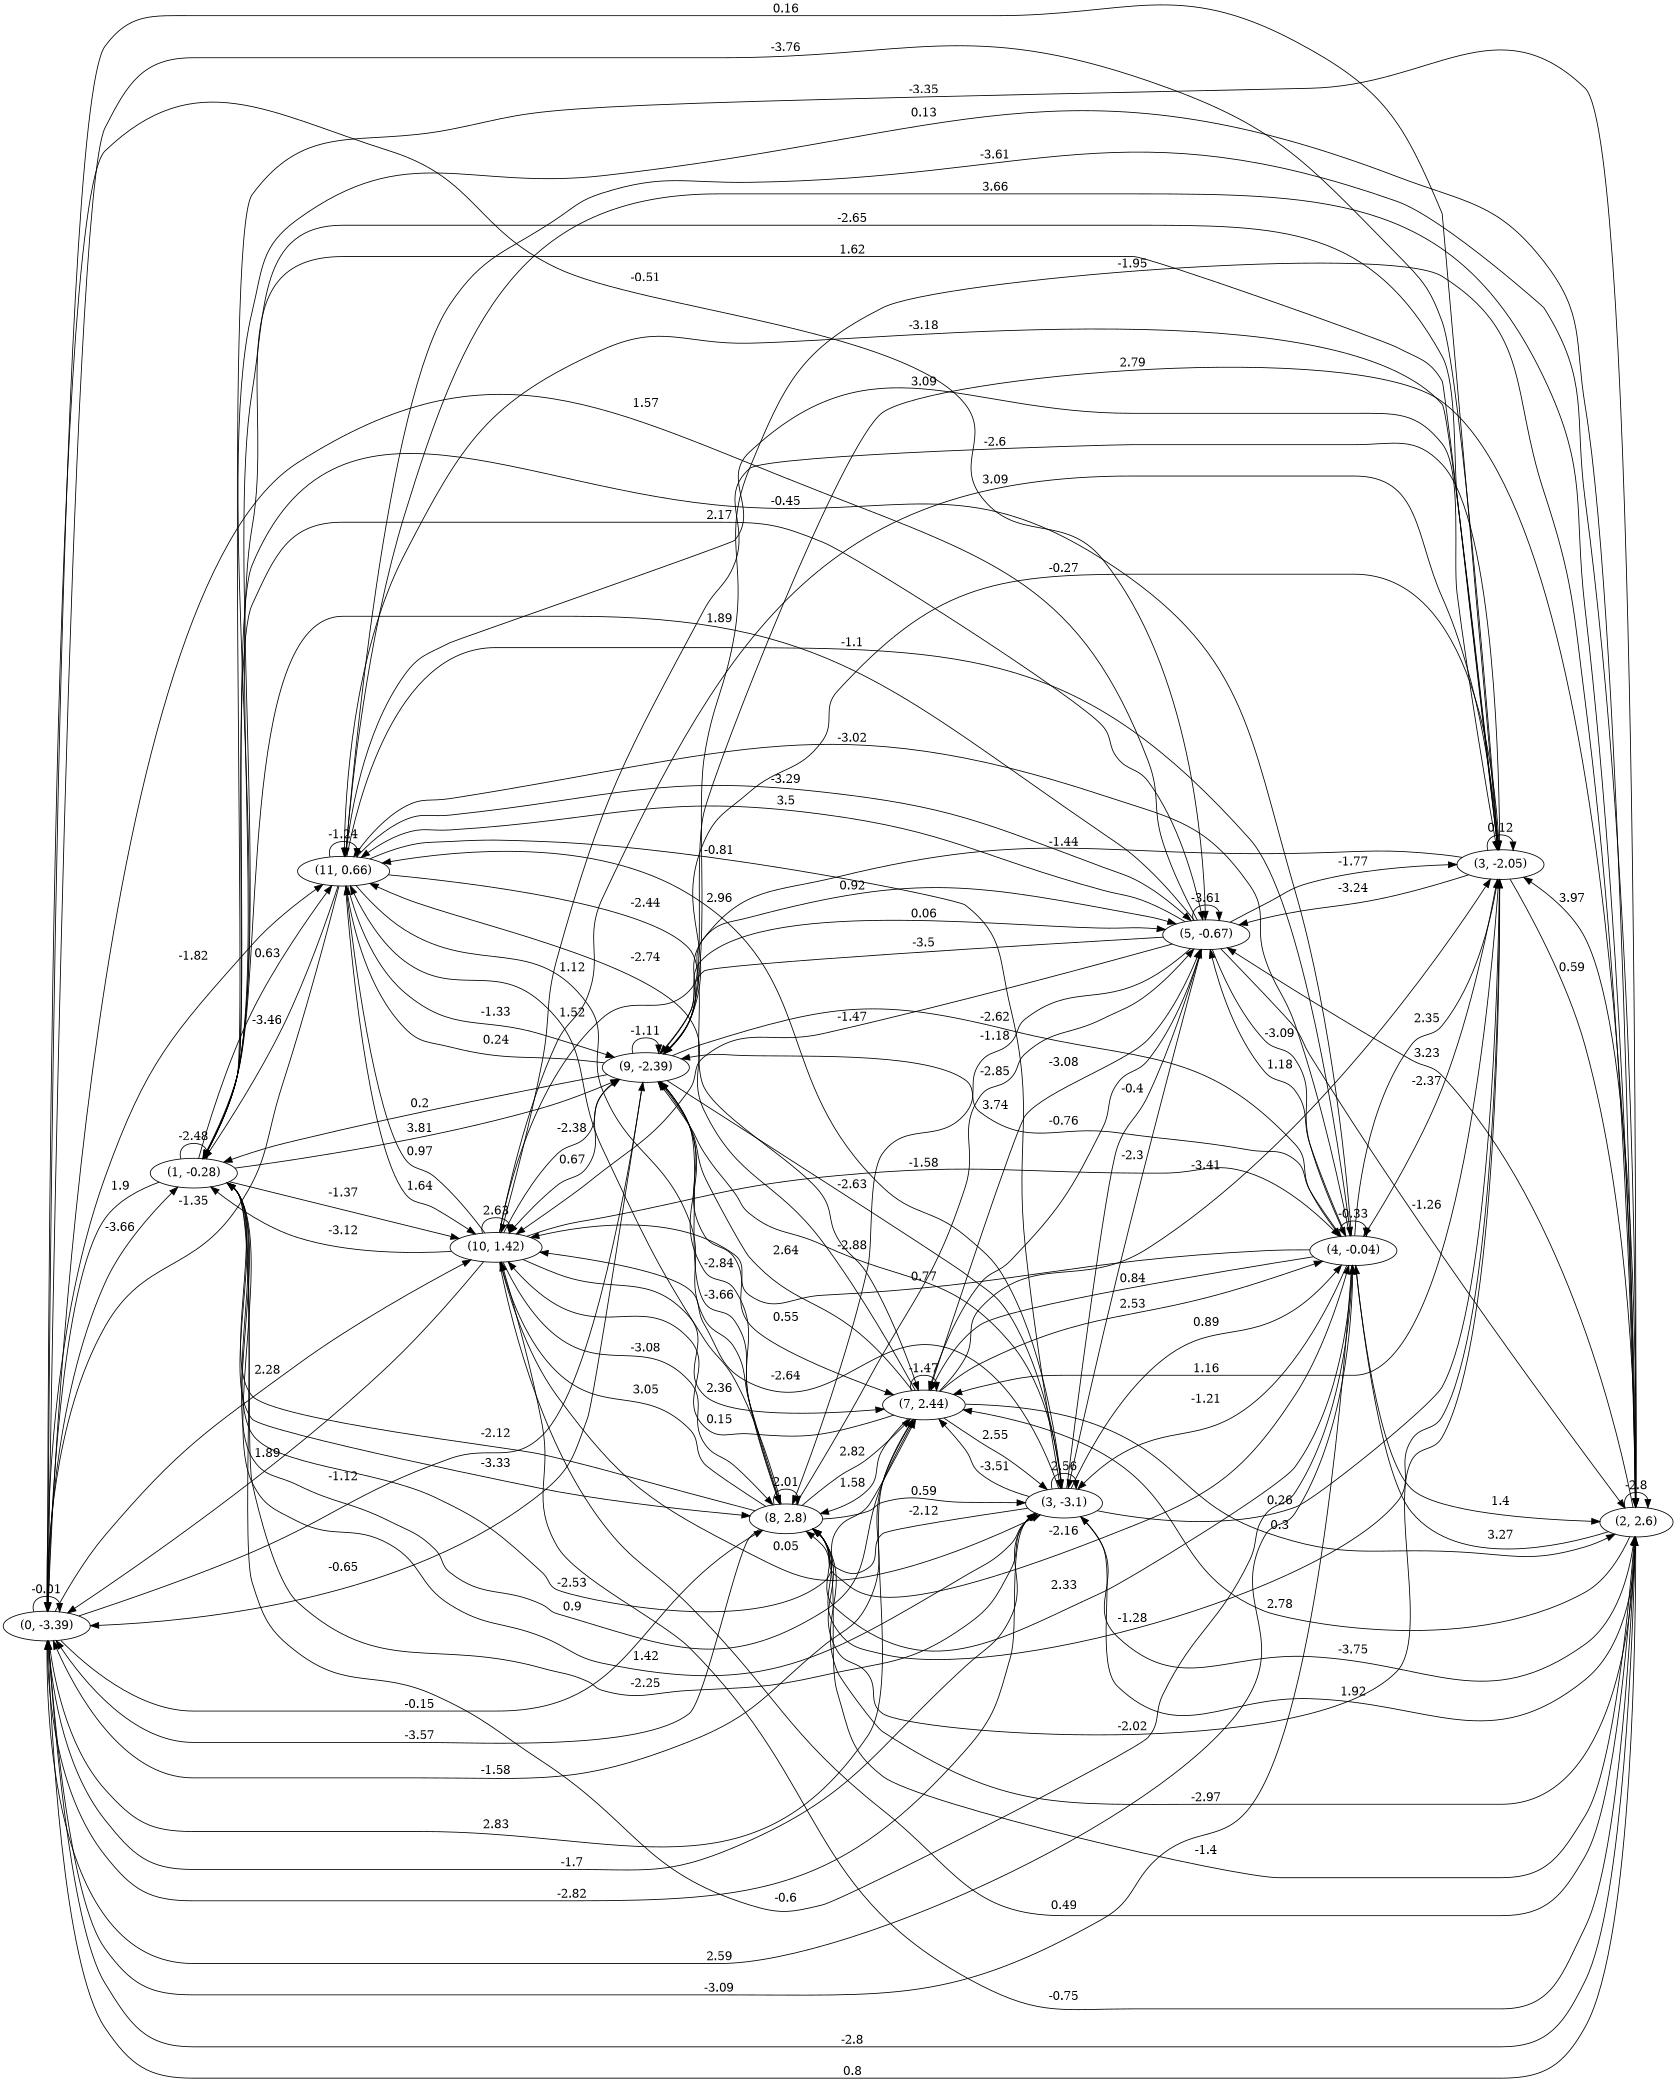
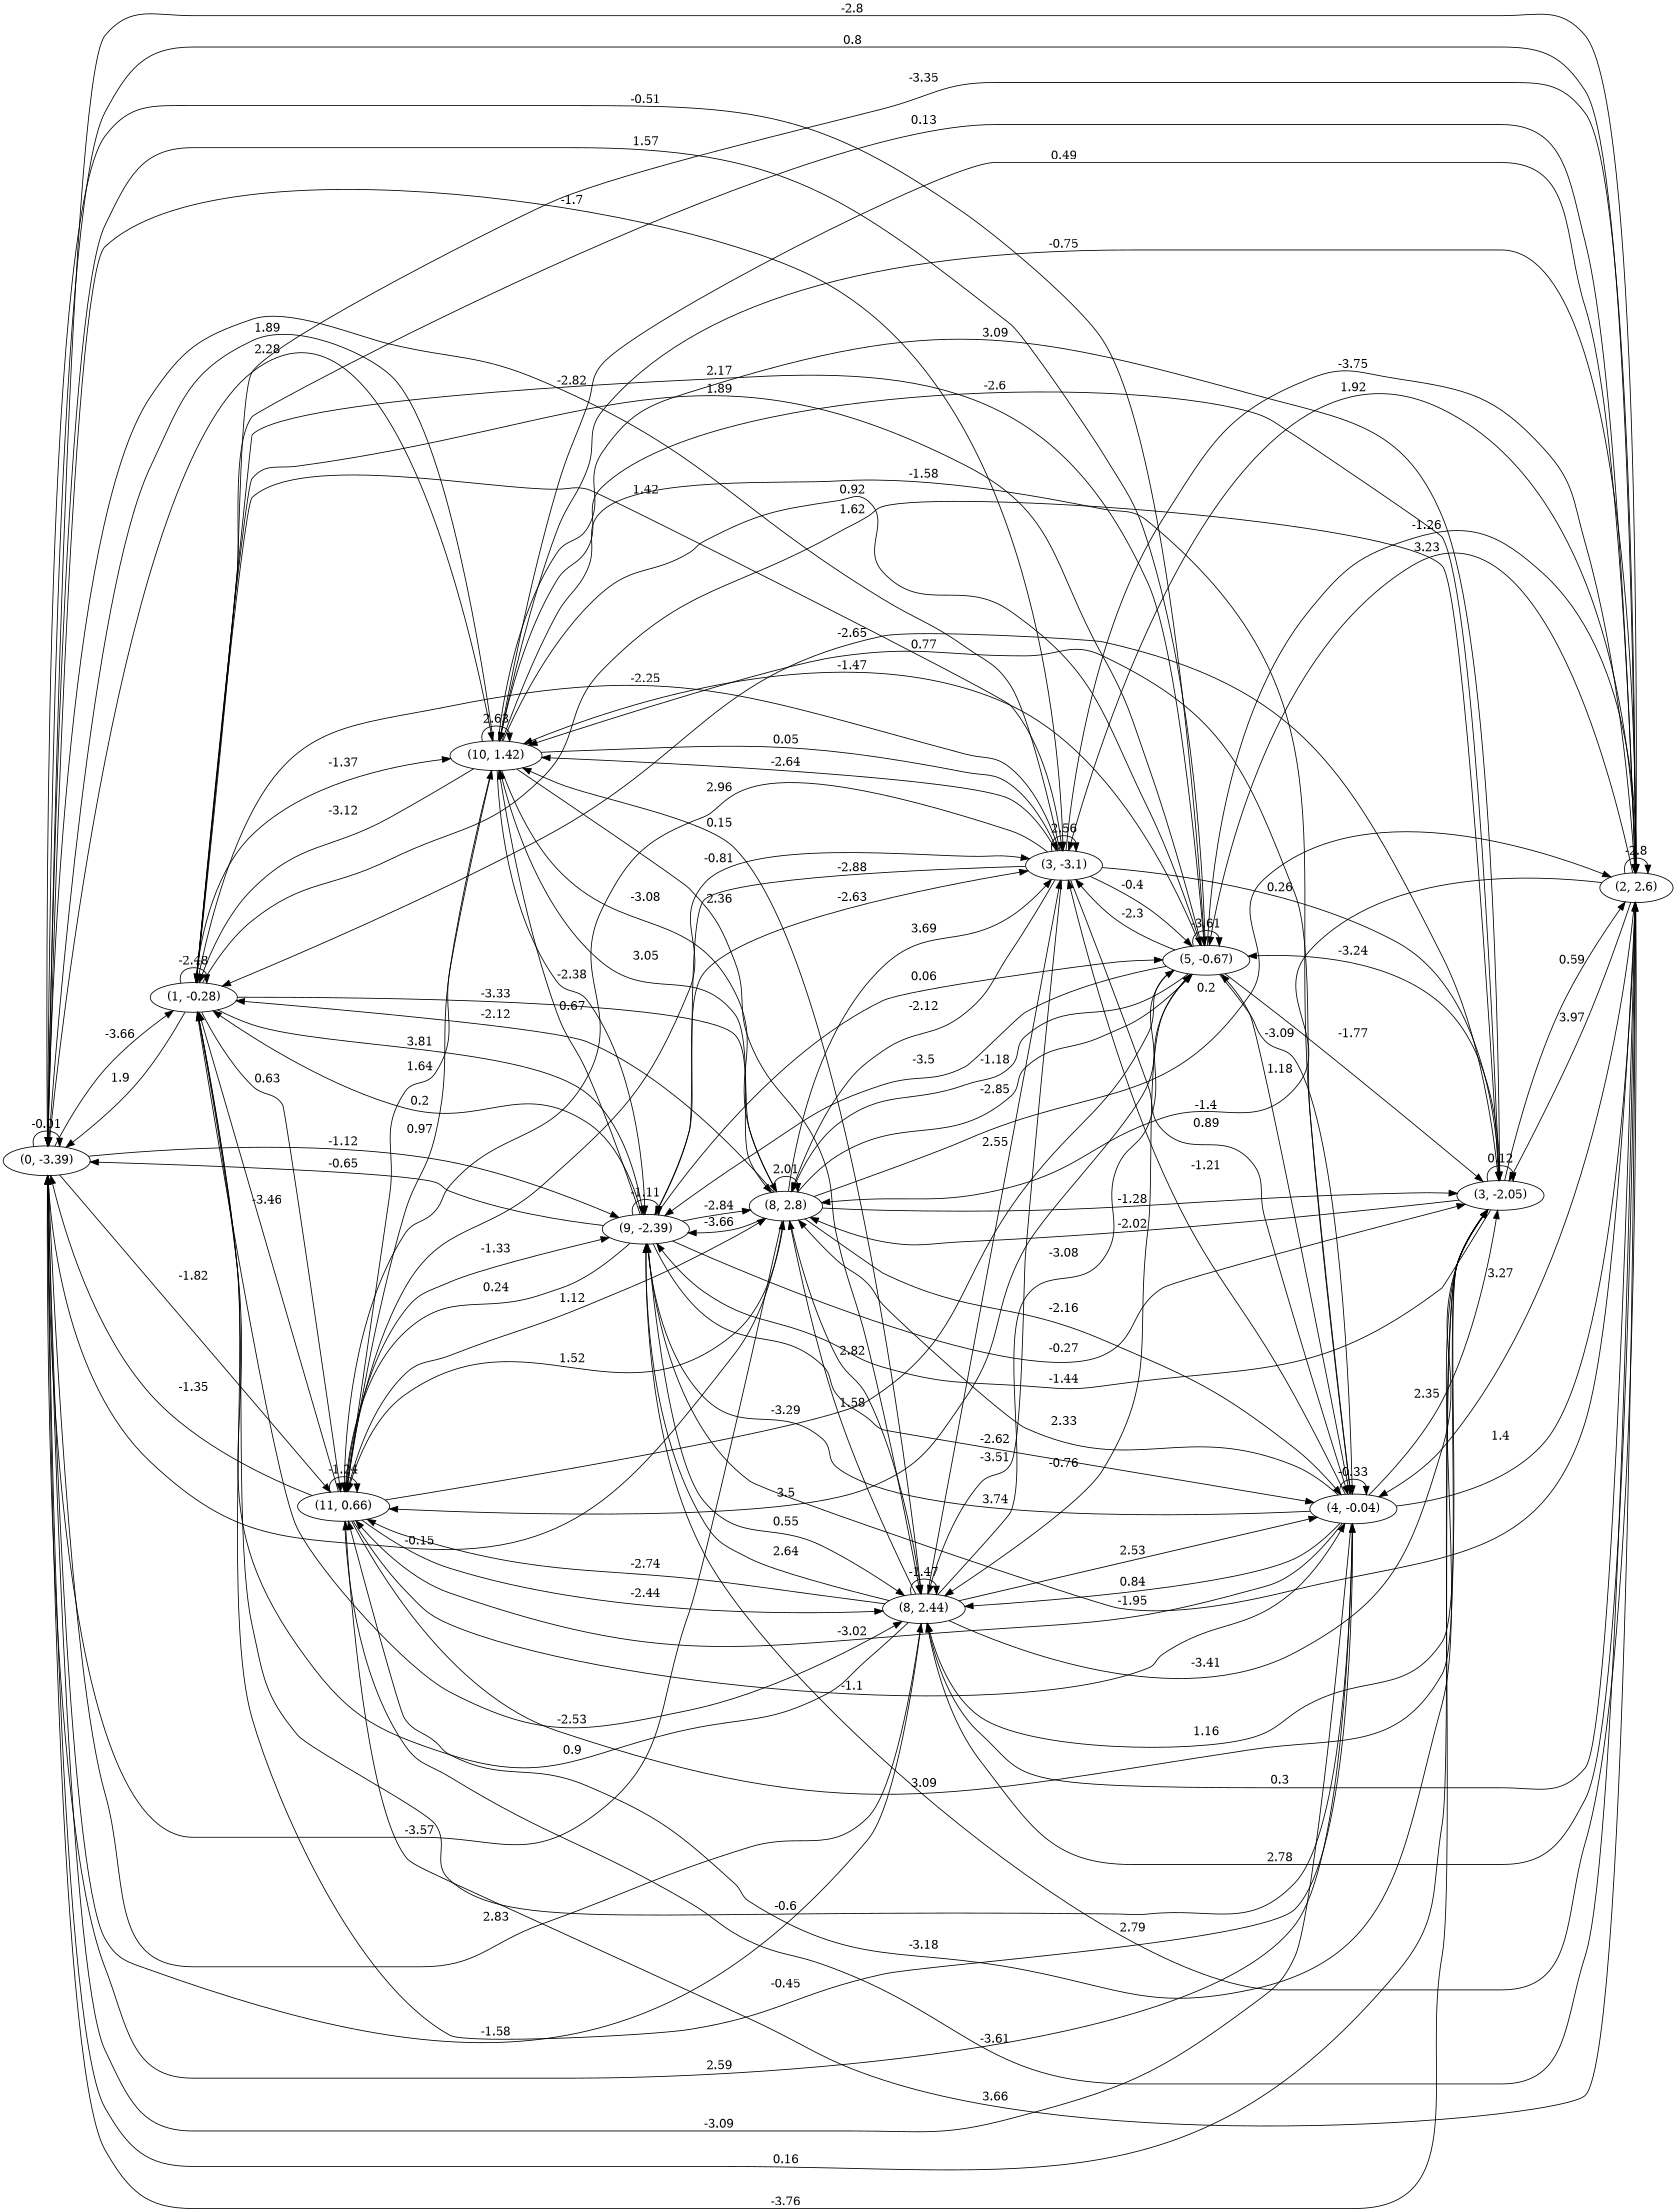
(1452, 1061) -> none
(924, 1405) -> (924, 1609)
(924, 1492) -> (924, 929)
(1206, 1798) -> (1206, 989)
